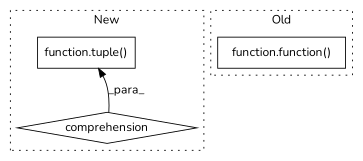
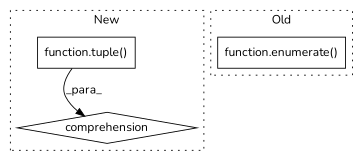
(282, 53) -> (282, 53)
(108, 94) -> (64, 91)
